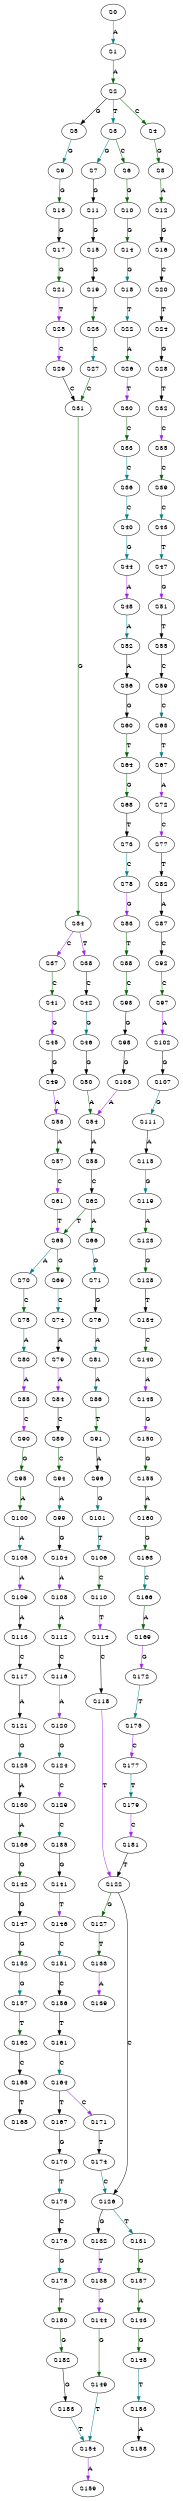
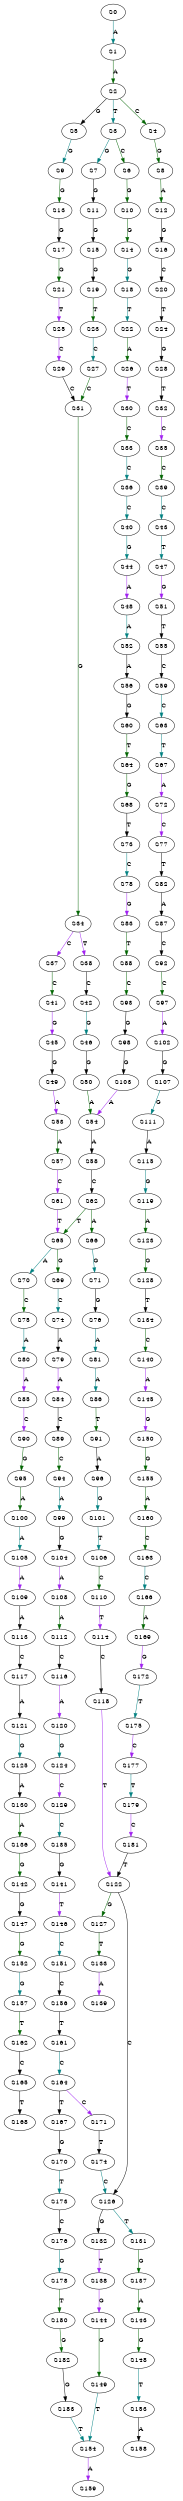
(148, 1538) -> (148, 1538)
